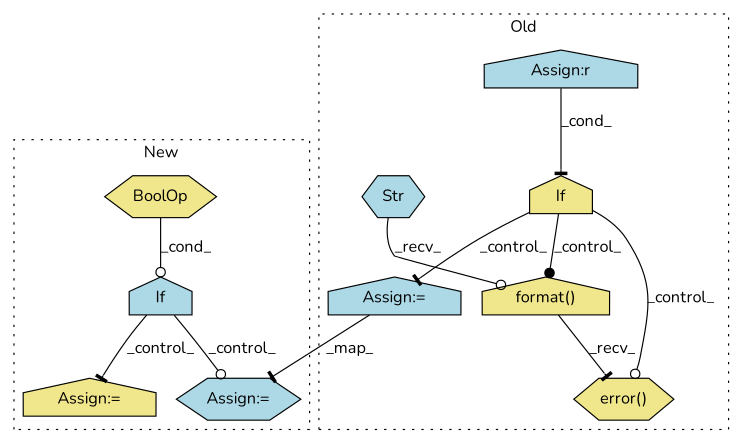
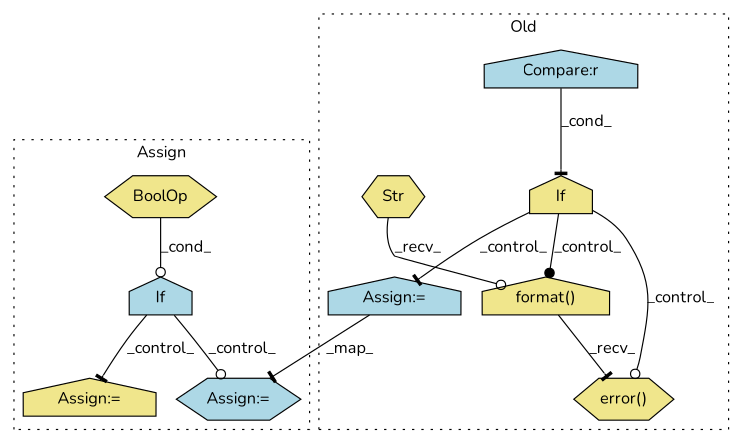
(561, 71) -> (561, 71)
(162, 153) -> (162, 153)
(393, 197) -> (393, 197)
